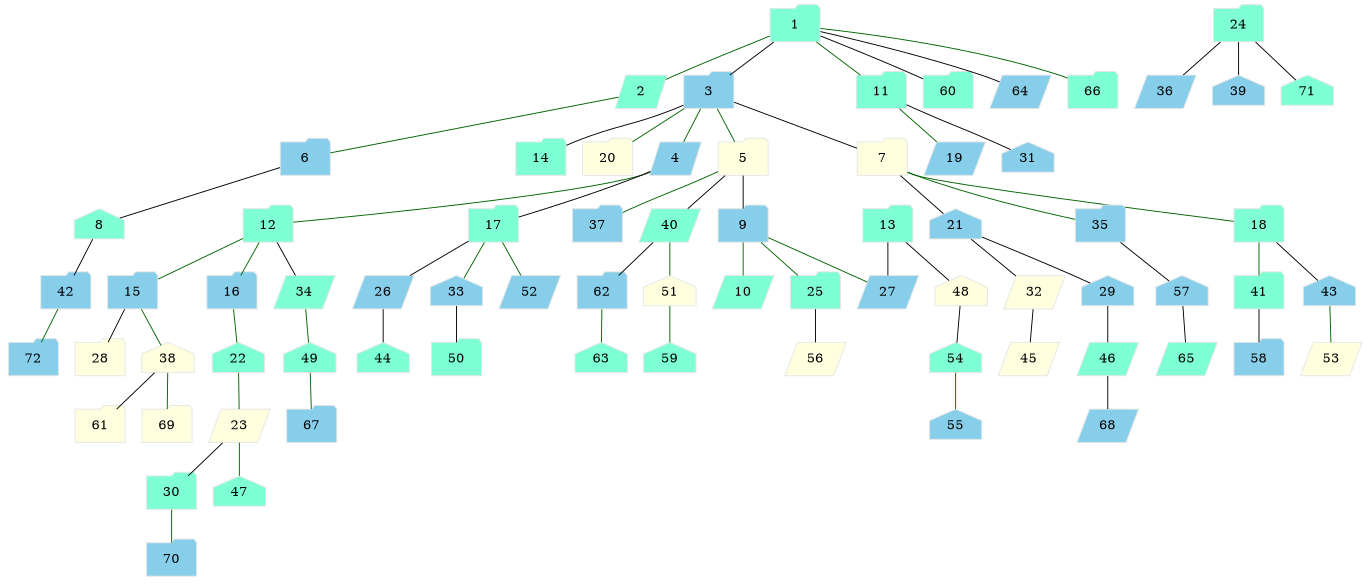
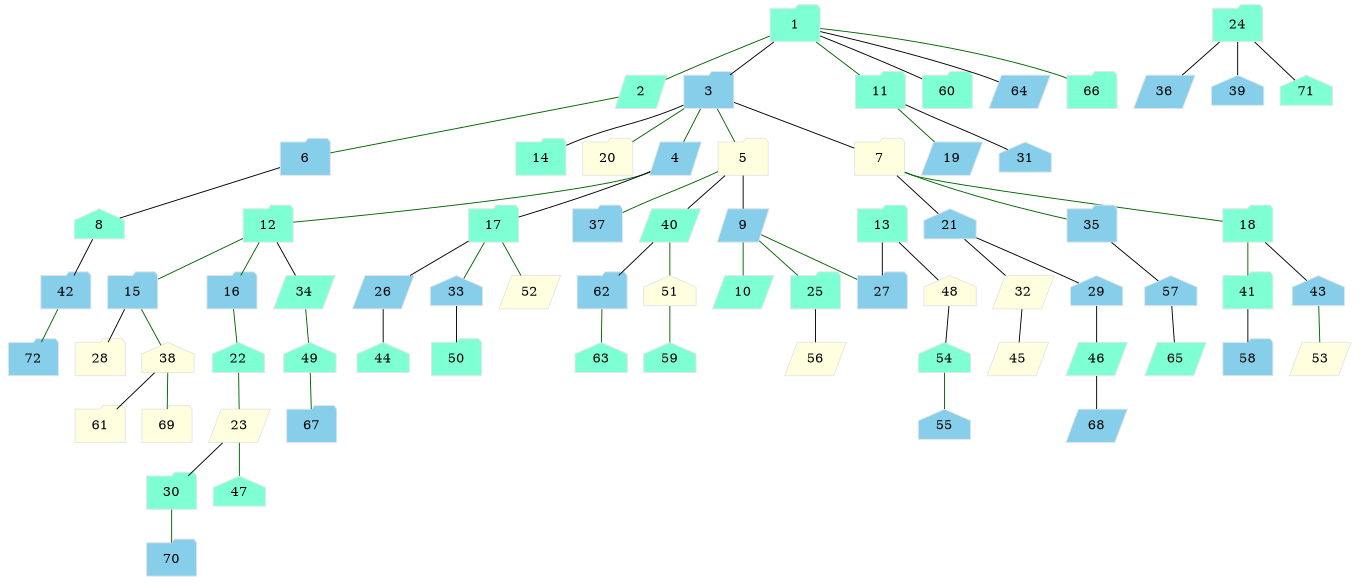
(743, 225) -> (743, 225)
(530, 292) -> (530, 292)
(888, 292) -> (882, 292)
